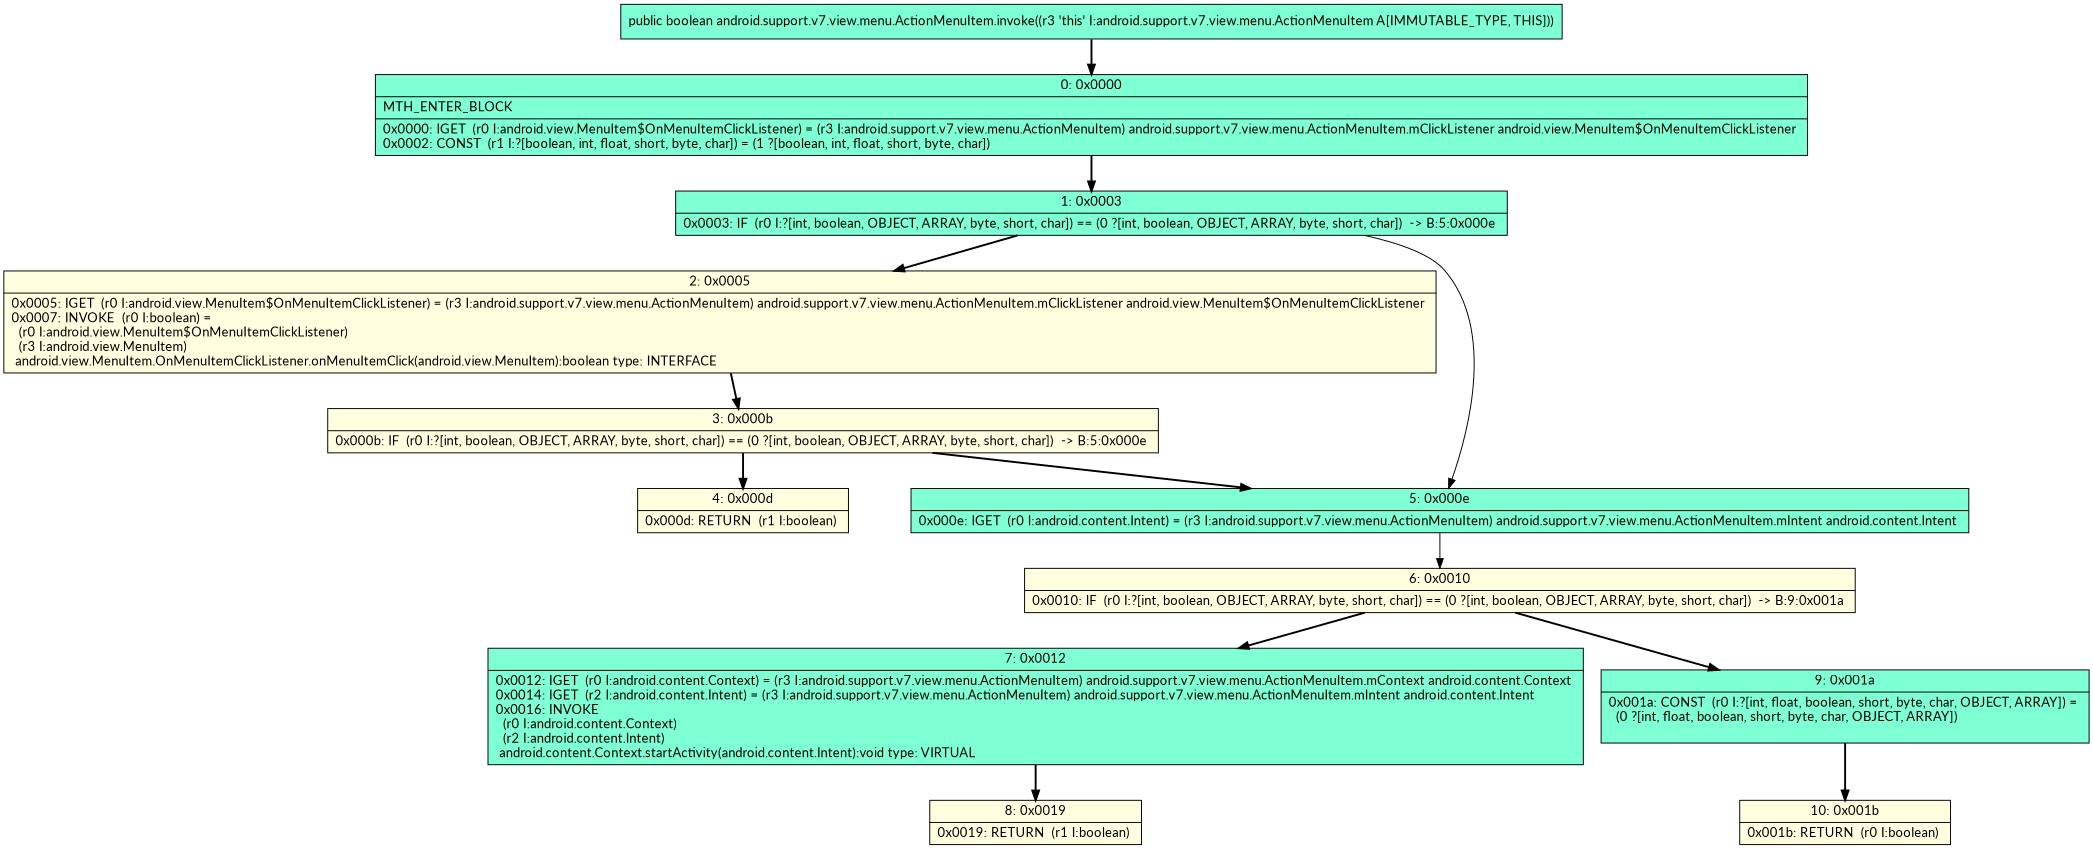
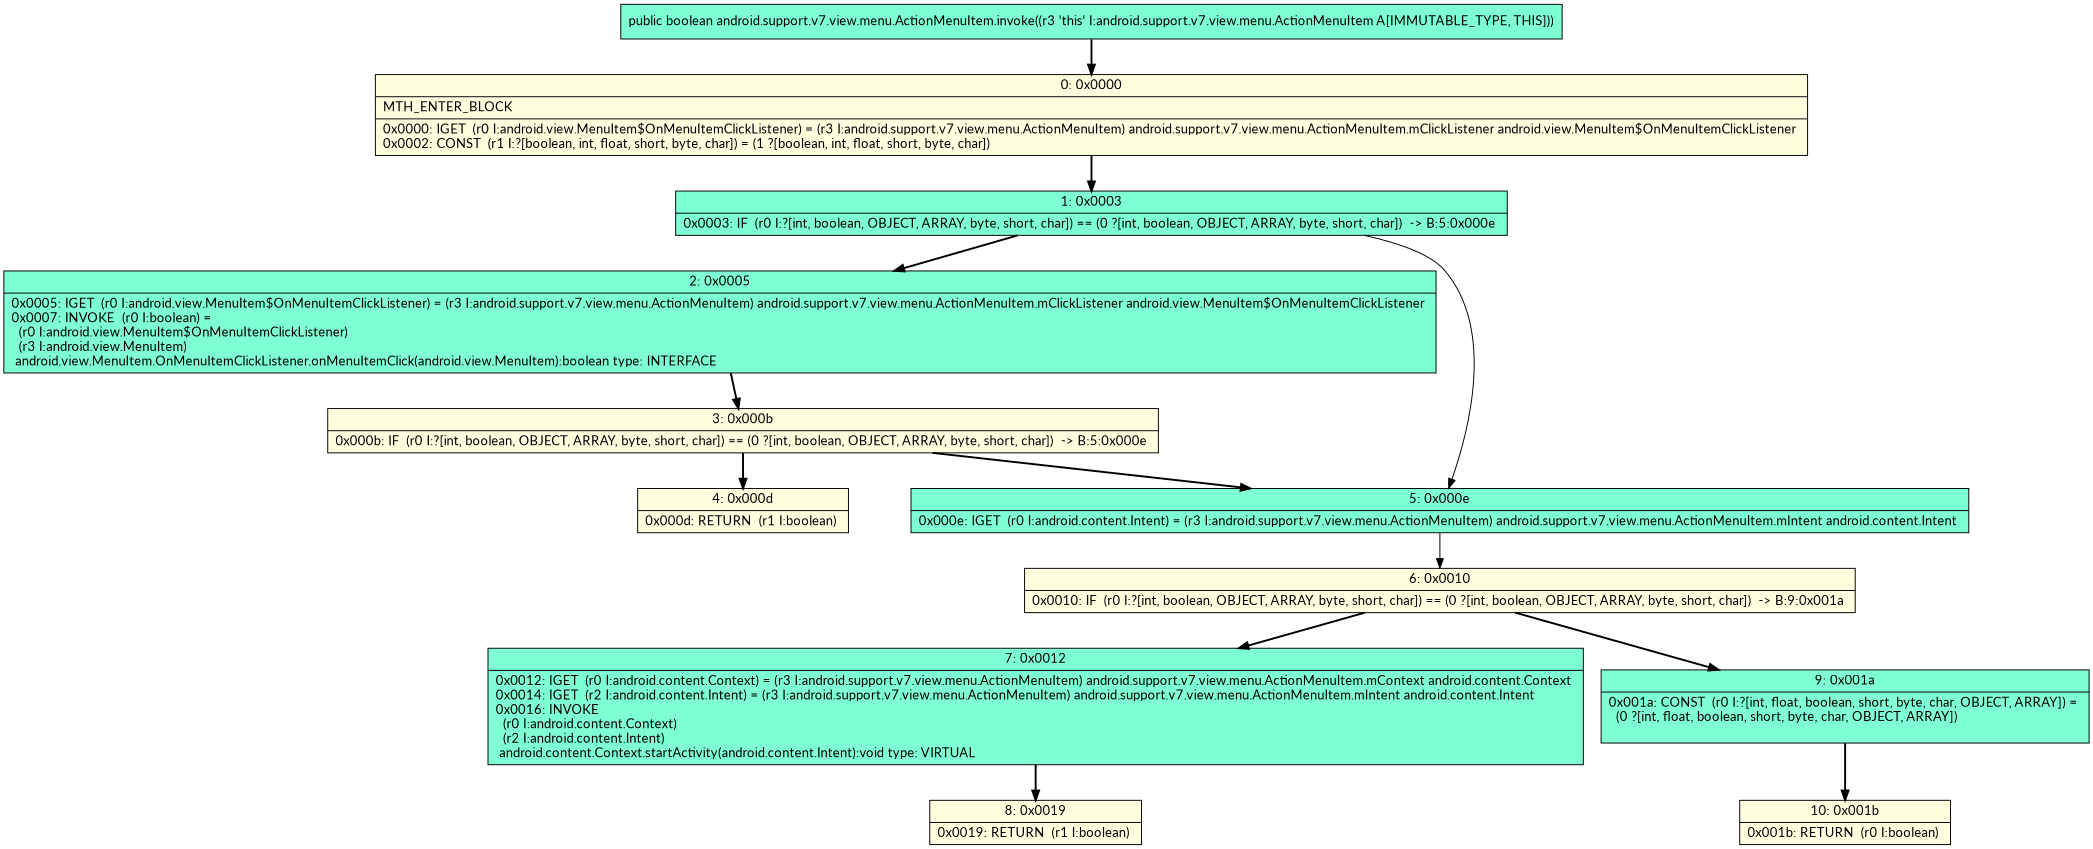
(1091, 115) -> (1091, 115)
(720, 322) -> (720, 322)
